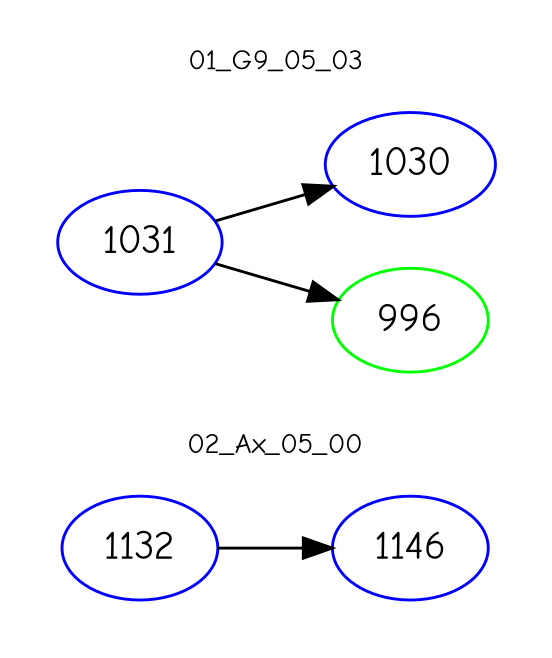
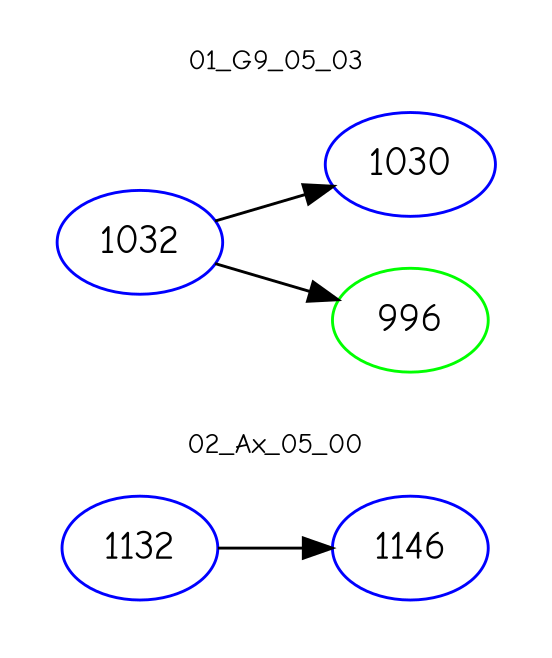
(140, 242) -> (140, 242)
